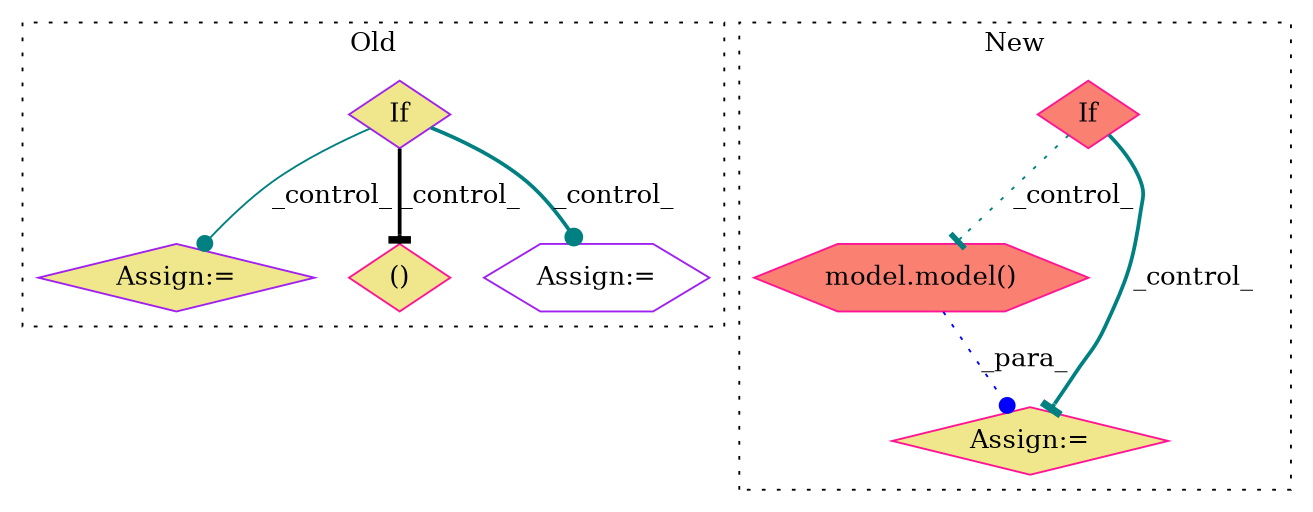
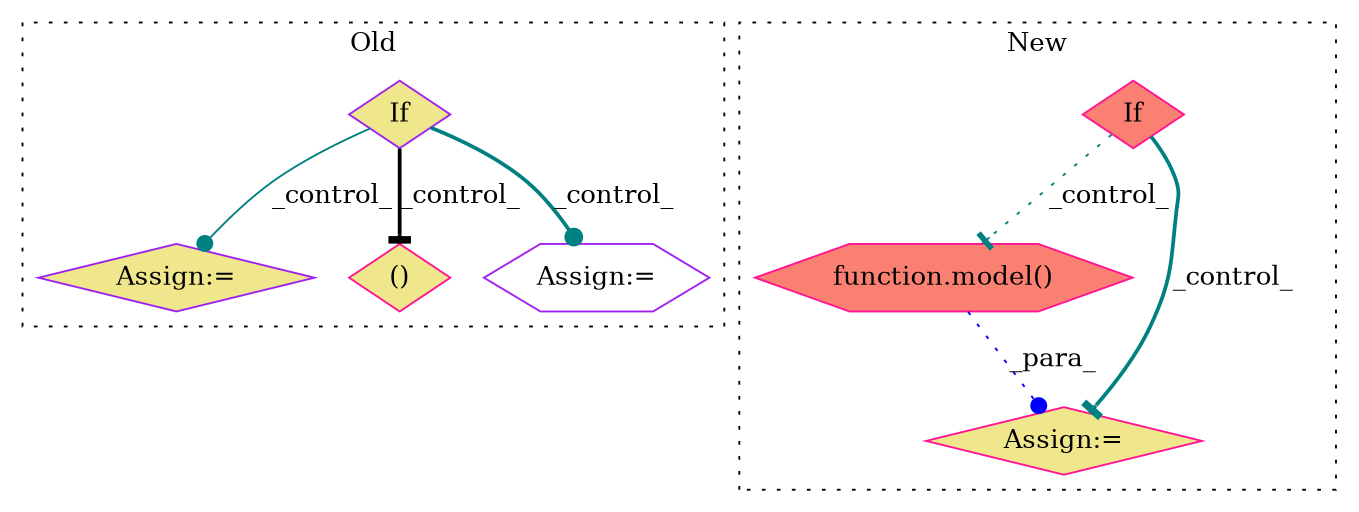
(921, 278) -> (944, 278)
